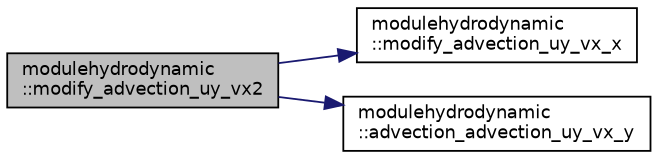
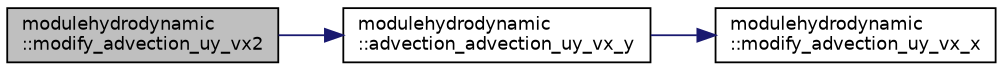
(308, 59) -> (674, 35)
